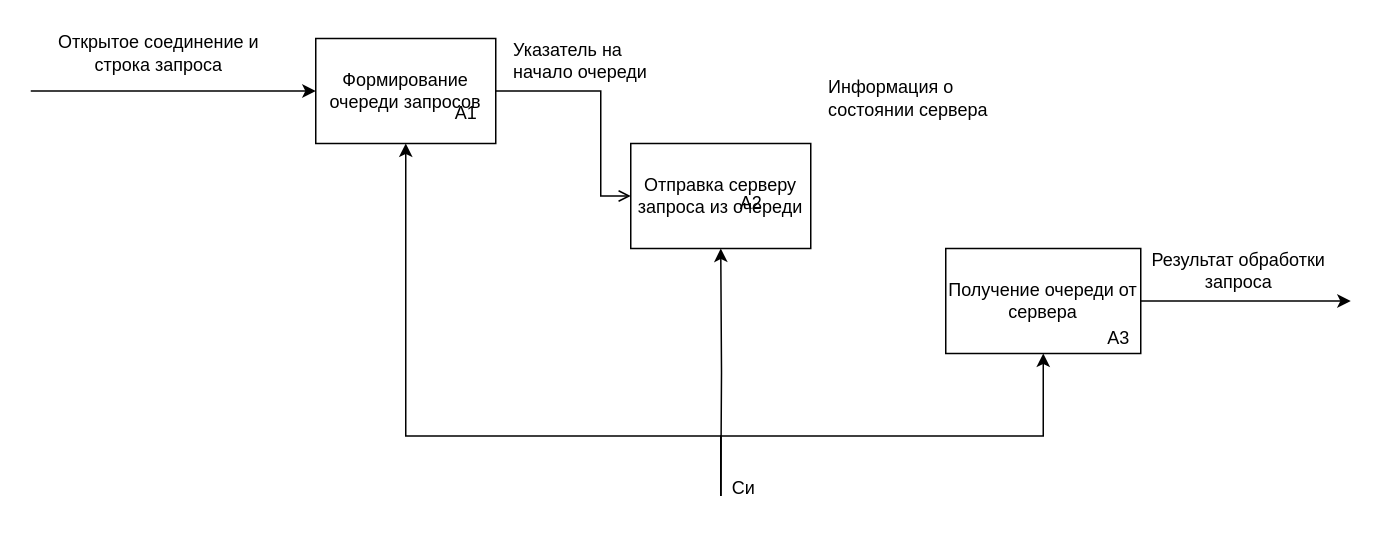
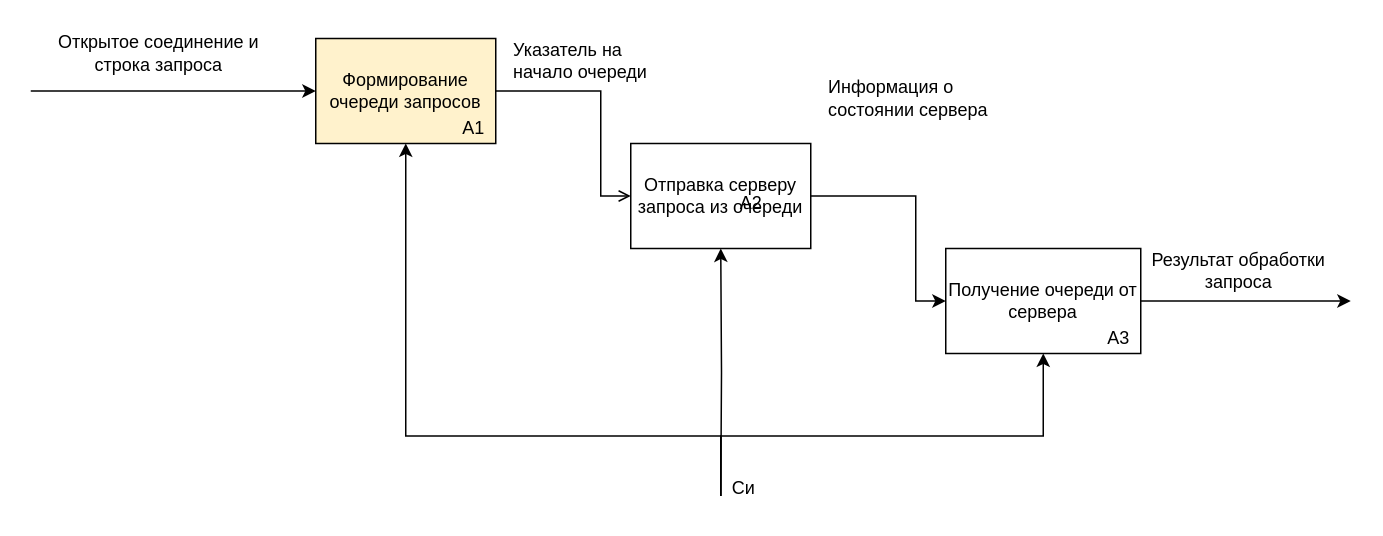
(406, 91) -> (406, 91)
(466, 113) -> (473, 128)
none -> (916, 206)
